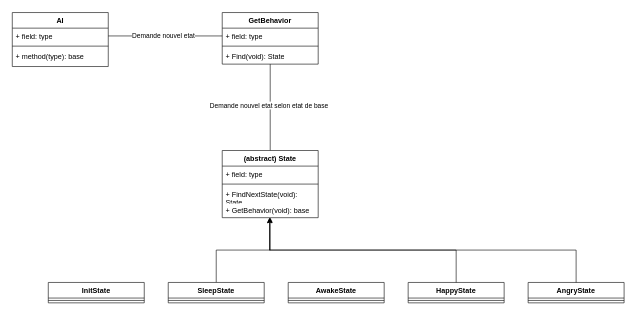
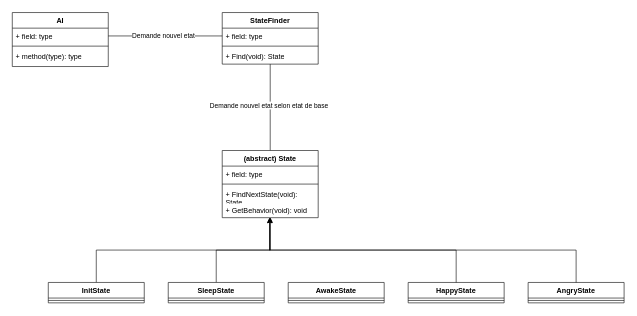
(270, 21) -> (270, 21)
(53, 57) -> (53, 57)
(271, 215) -> (271, 210)
none -> (139, 250)
